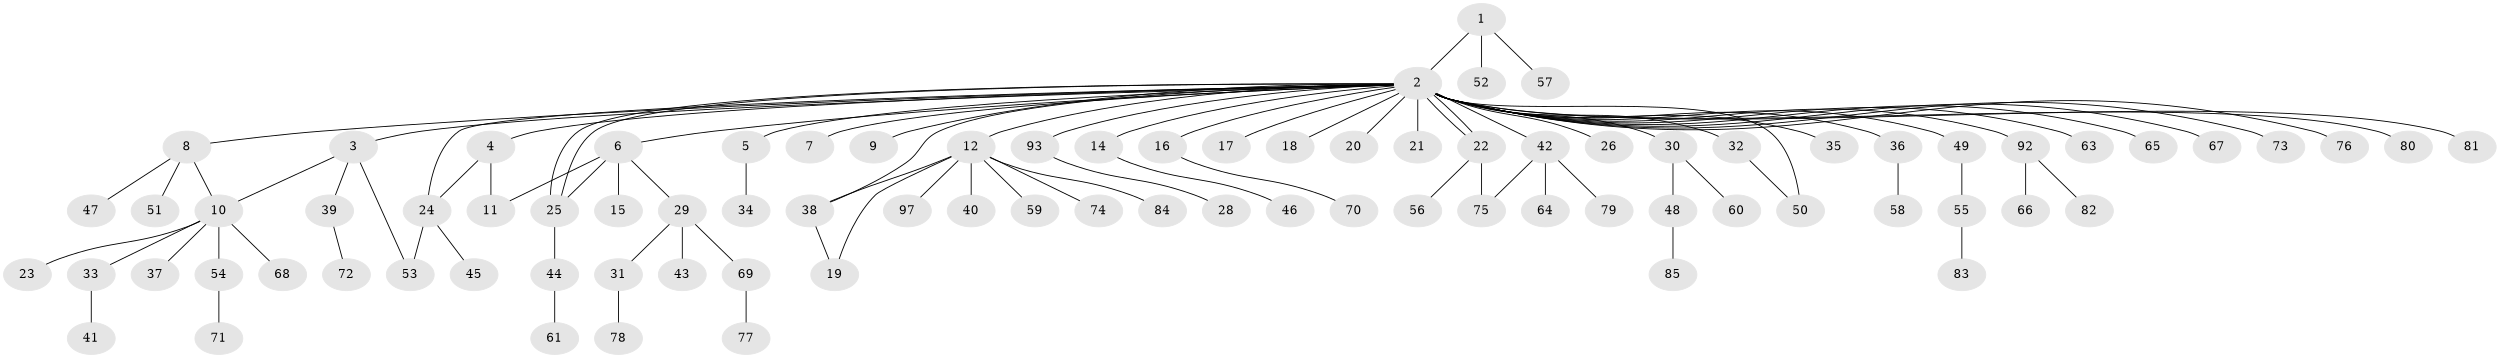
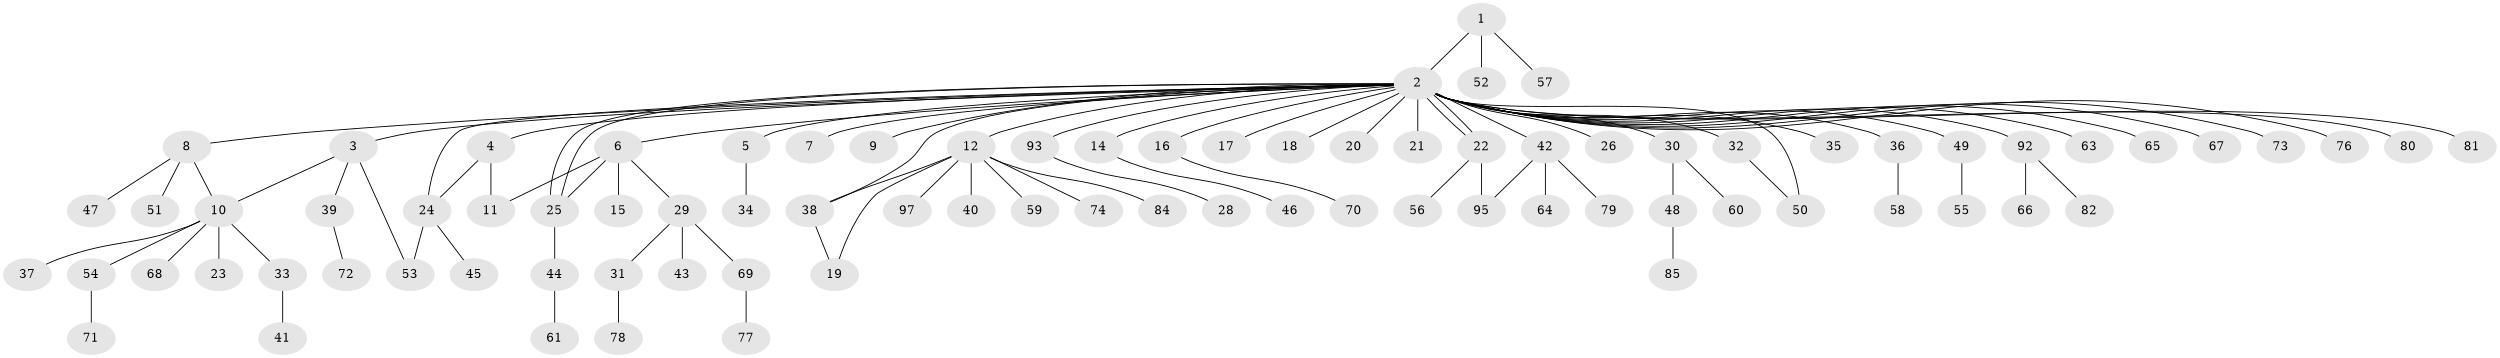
(1482, 211) -> (1482, 211)
(1962, 275) -> none
